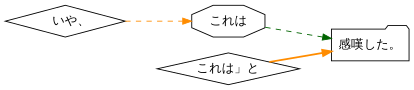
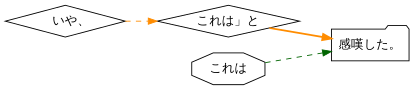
(154, 21) -> (137, 21)
